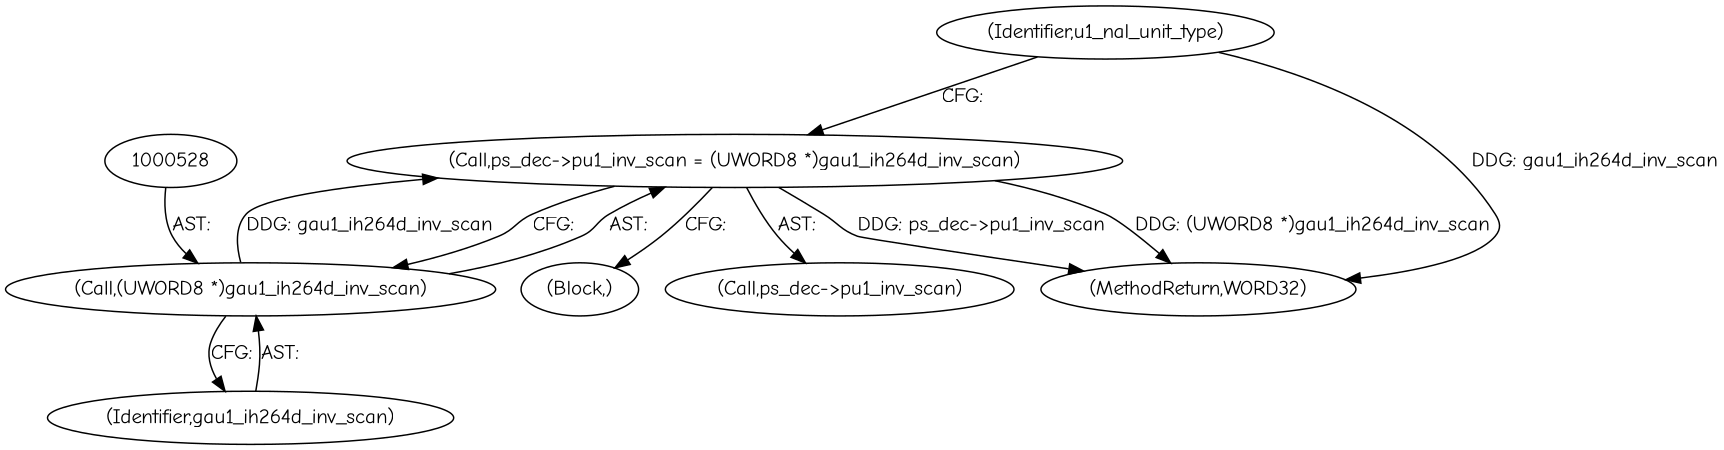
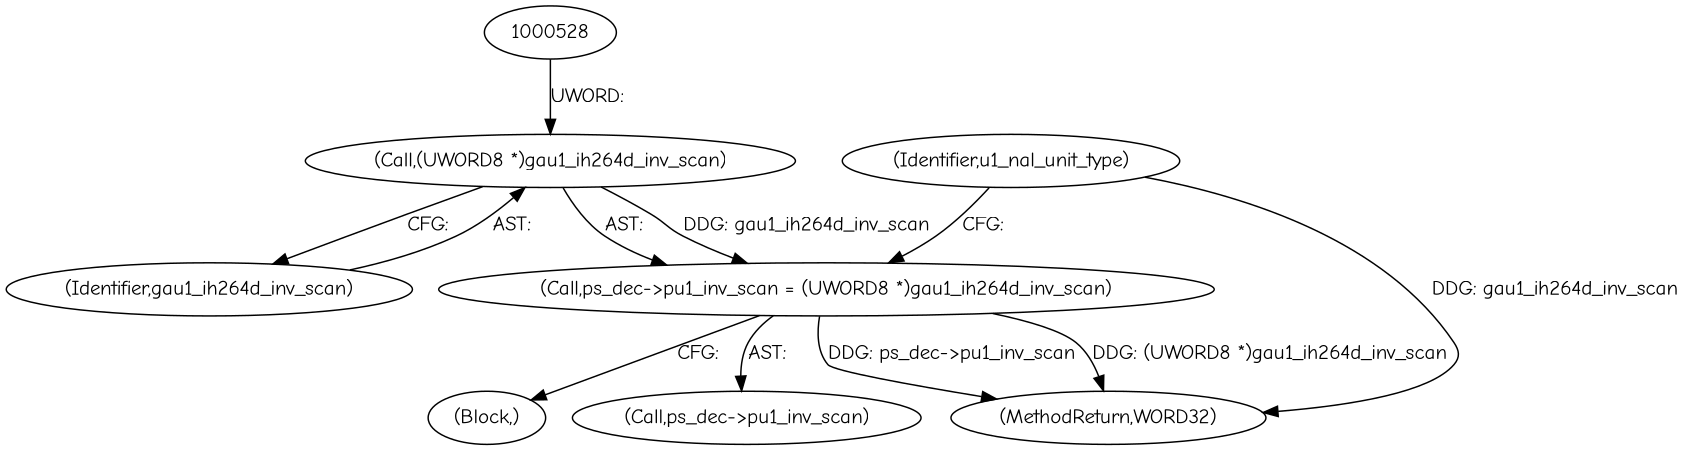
(195, 225) -> (591, 97)
(512, 228) -> none
